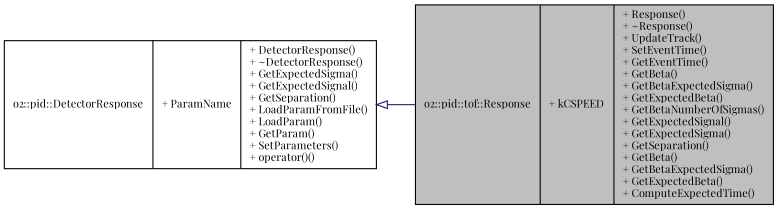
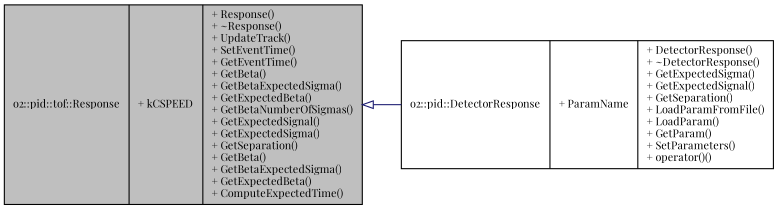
(401, 105) -> (387, 105)
